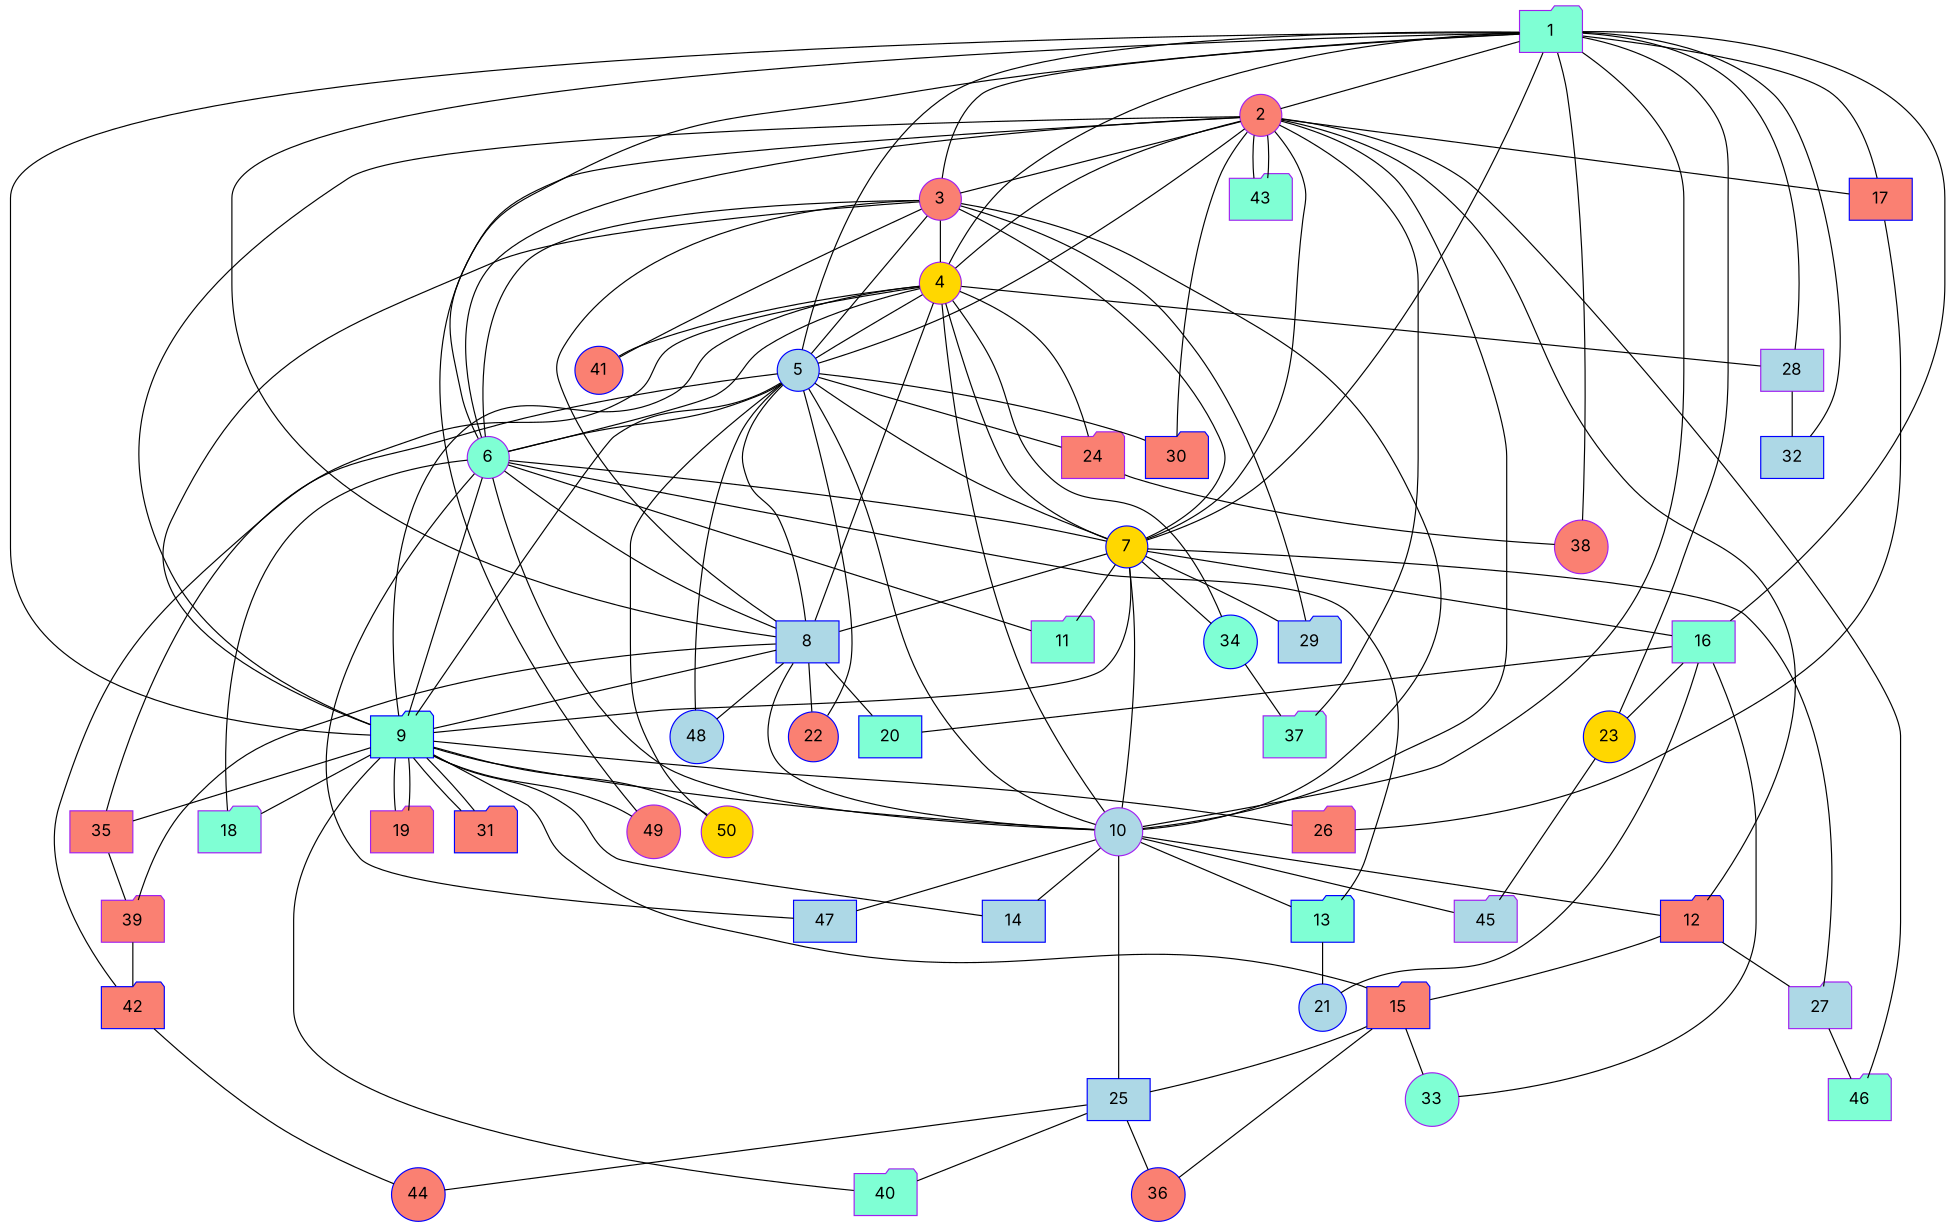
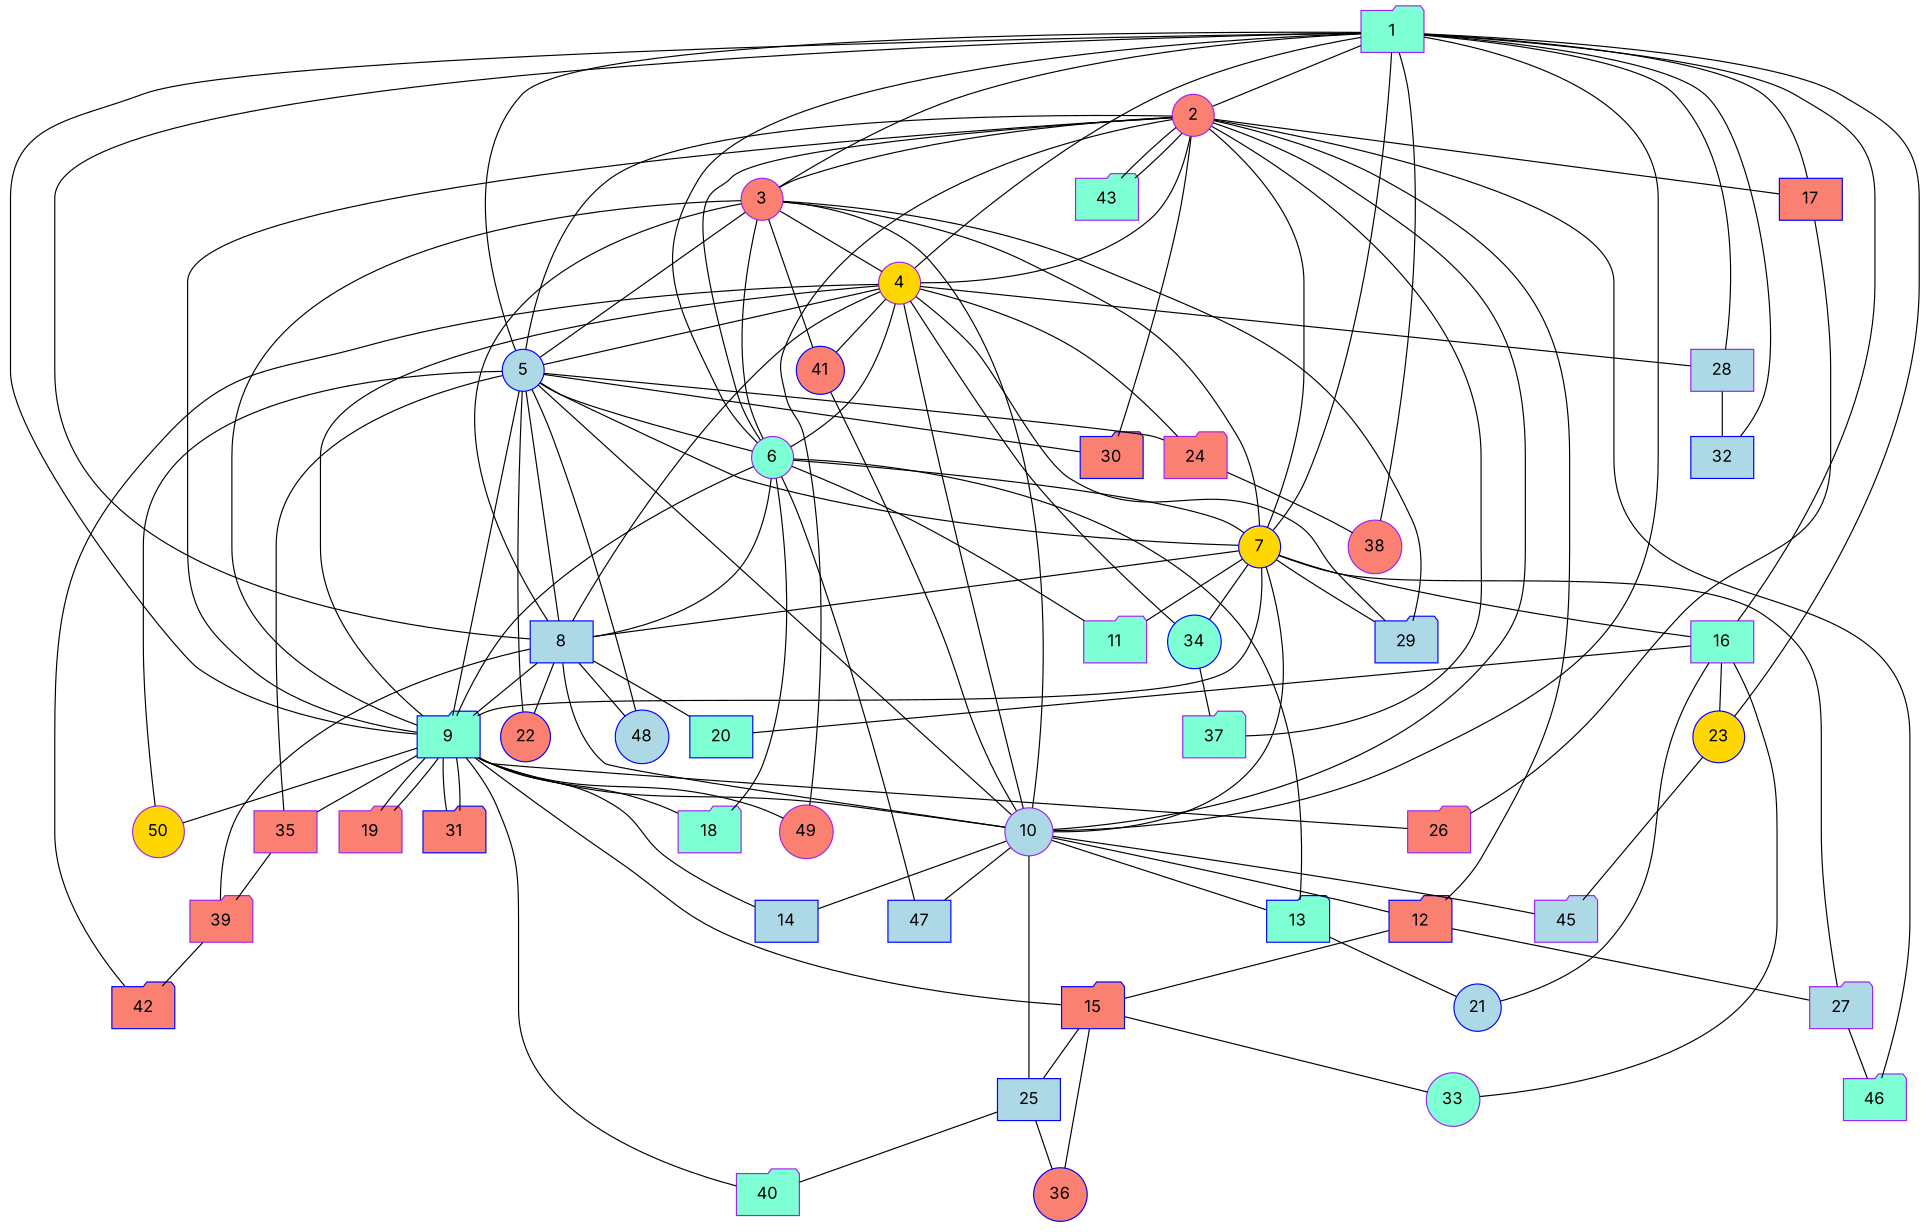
(994, 446) -> (1073, 480)
(708, 784) -> (928, 600)
(418, 1195) -> none
